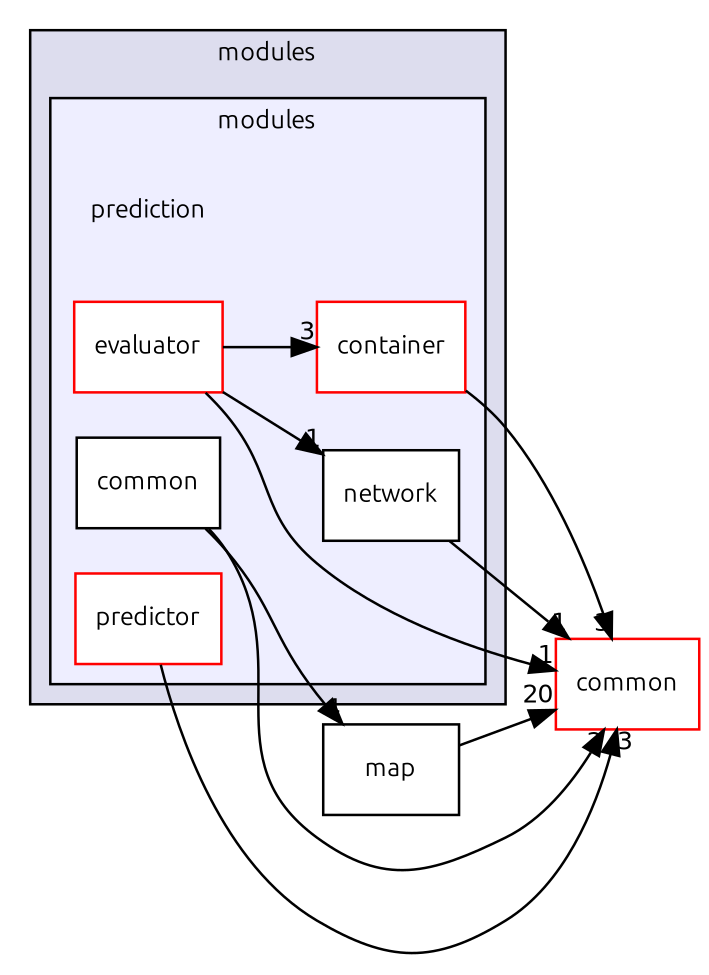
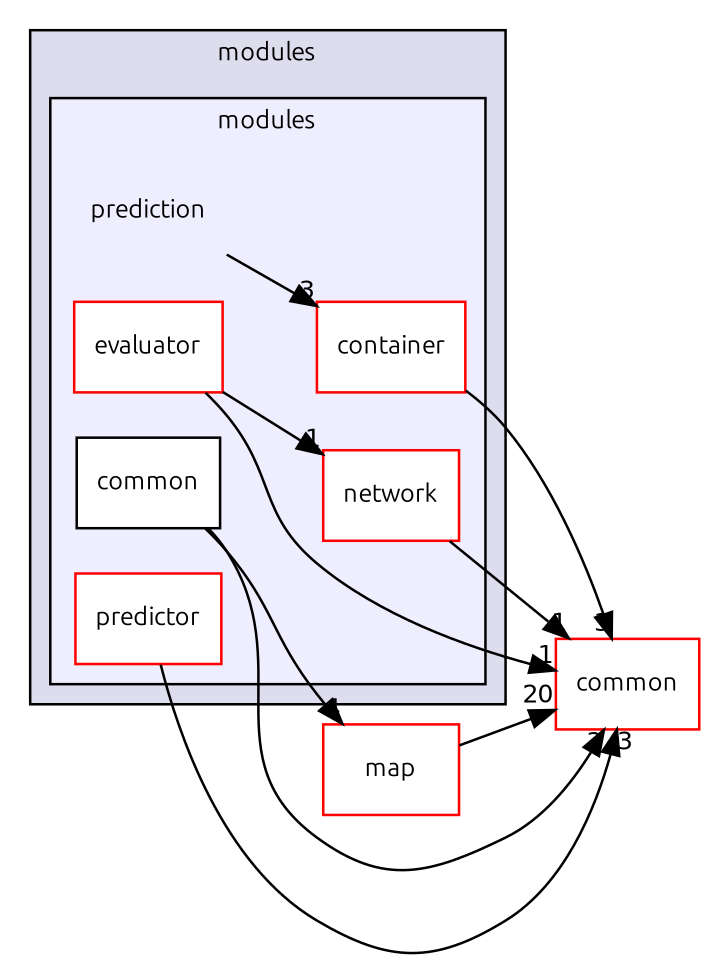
(257, 347) -> (261, 274)
(391, 496) -> (391, 496)
(391, 770) -> (391, 770)
